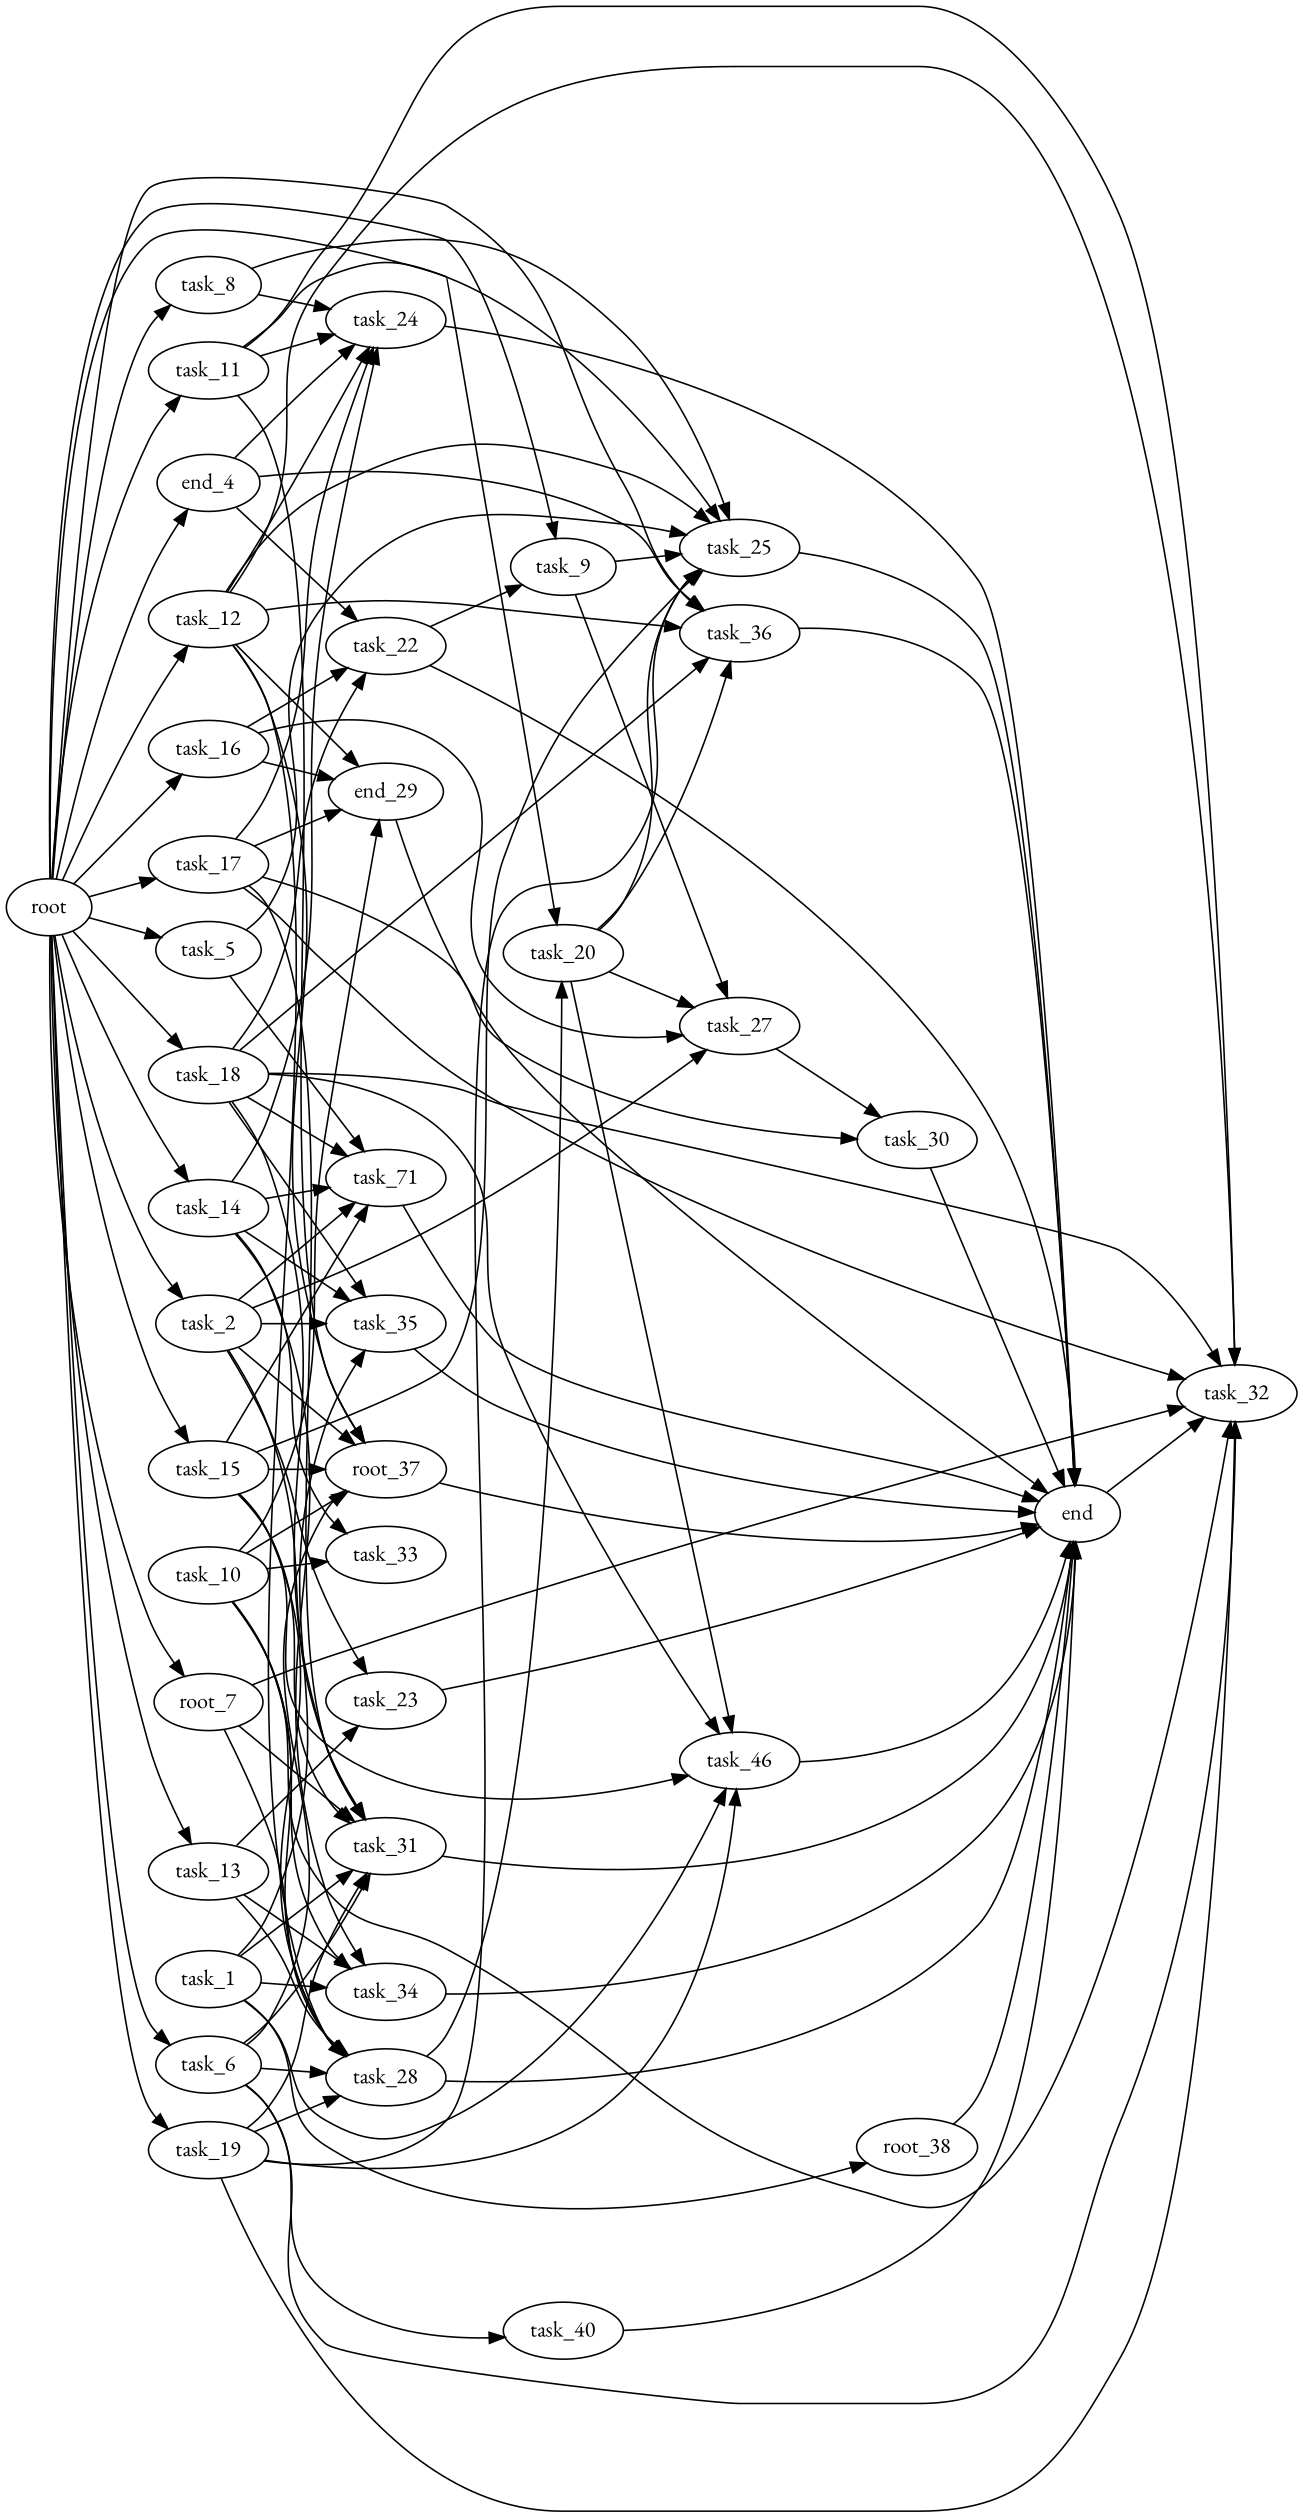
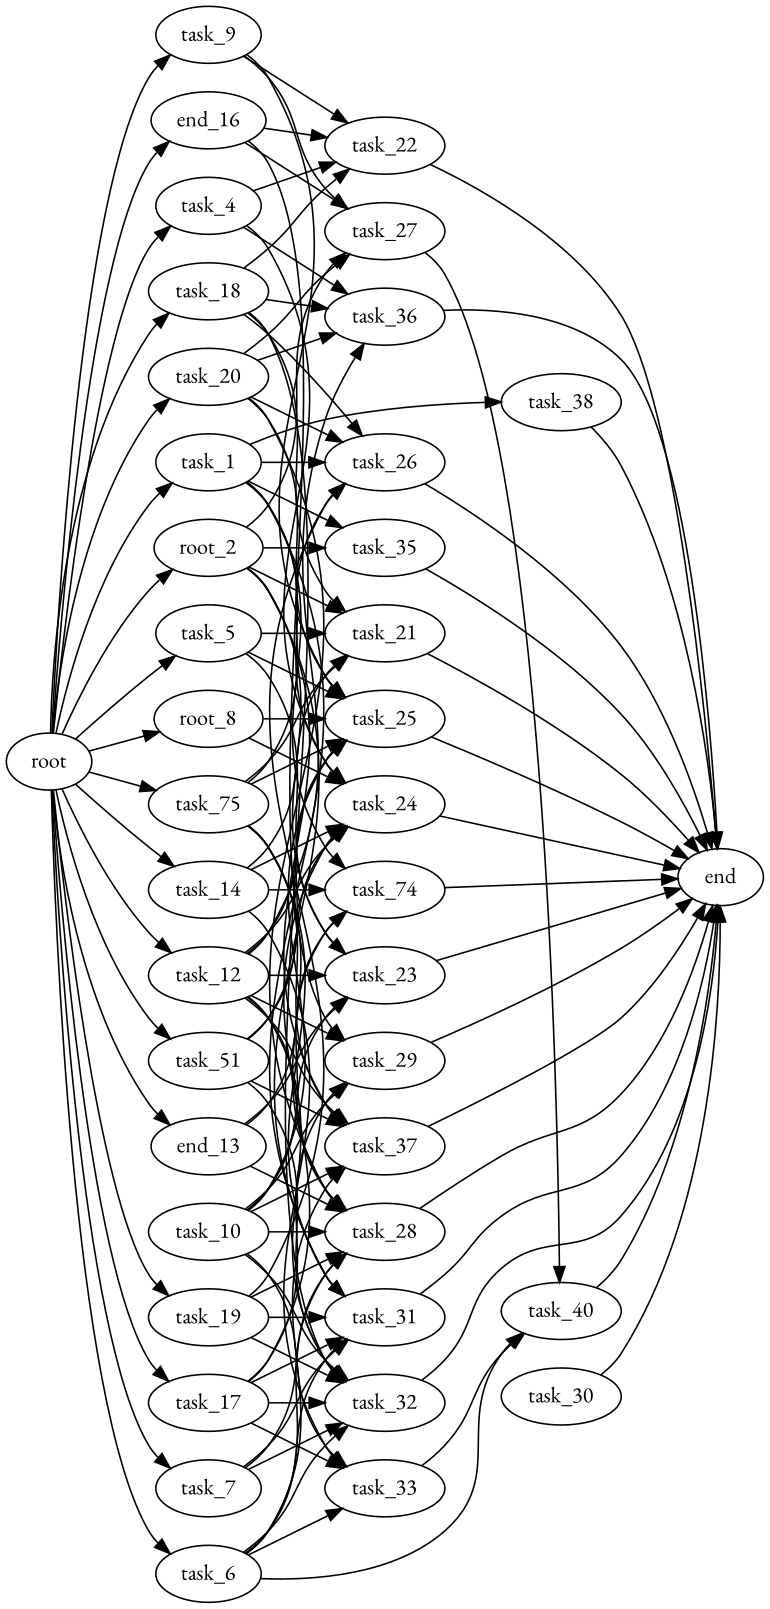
(184, 180) -> (94, 607)
(209, 285) -> (209, 719)
(209, 370) -> (209, 1061)
(209, 483) -> (209, 206)
(457, 614) -> (289, 85)
none -> (297, 624)
(209, 749) -> (209, 120)
(386, 792) -> (385, 1061)
none -> (297, 795)
none -> (289, 975)
(539, 1064) -> (286, 1440)
(822, 1079) -> (537, 750)
none -> (296, 1112)
(386, 1178) -> (385, 633)
(293, 1193) -> none
(275, 1251) -> none
(209, 1324) -> (209, 548)
none -> (470, 1407)
(479, 1445) -> (298, 983)
(299, 1452) -> none
(1149, 1460) -> (634, 1199)
(209, 1469) -> (209, 804)
(386, 1469) -> (385, 1146)
none -> (288, 1535)
(541, 1536) -> (298, 796)
(209, 1702) -> (209, 1488)
(740, 1761) -> (385, 462)
(209, 1872) -> (209, 1146)
(386, 1992) -> (385, 890)
(917, 2147) -> (561, 402)
